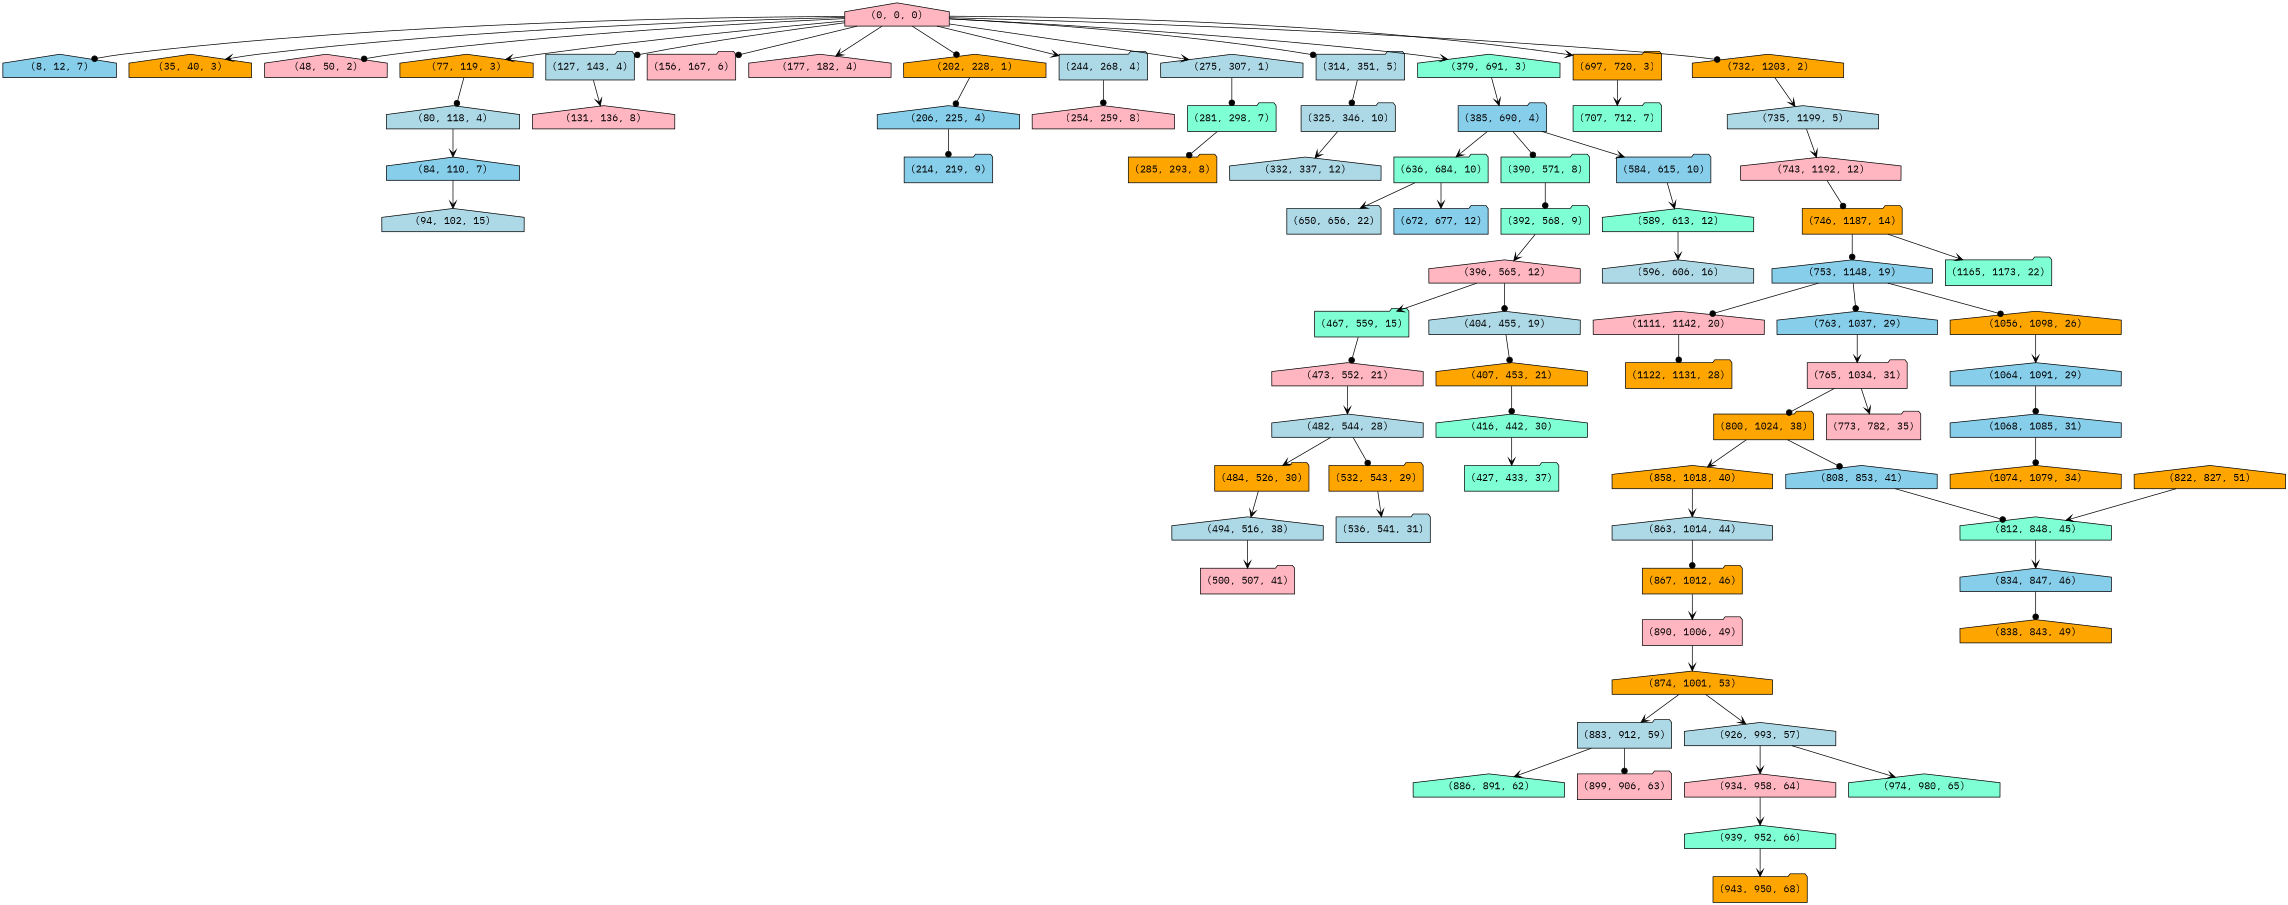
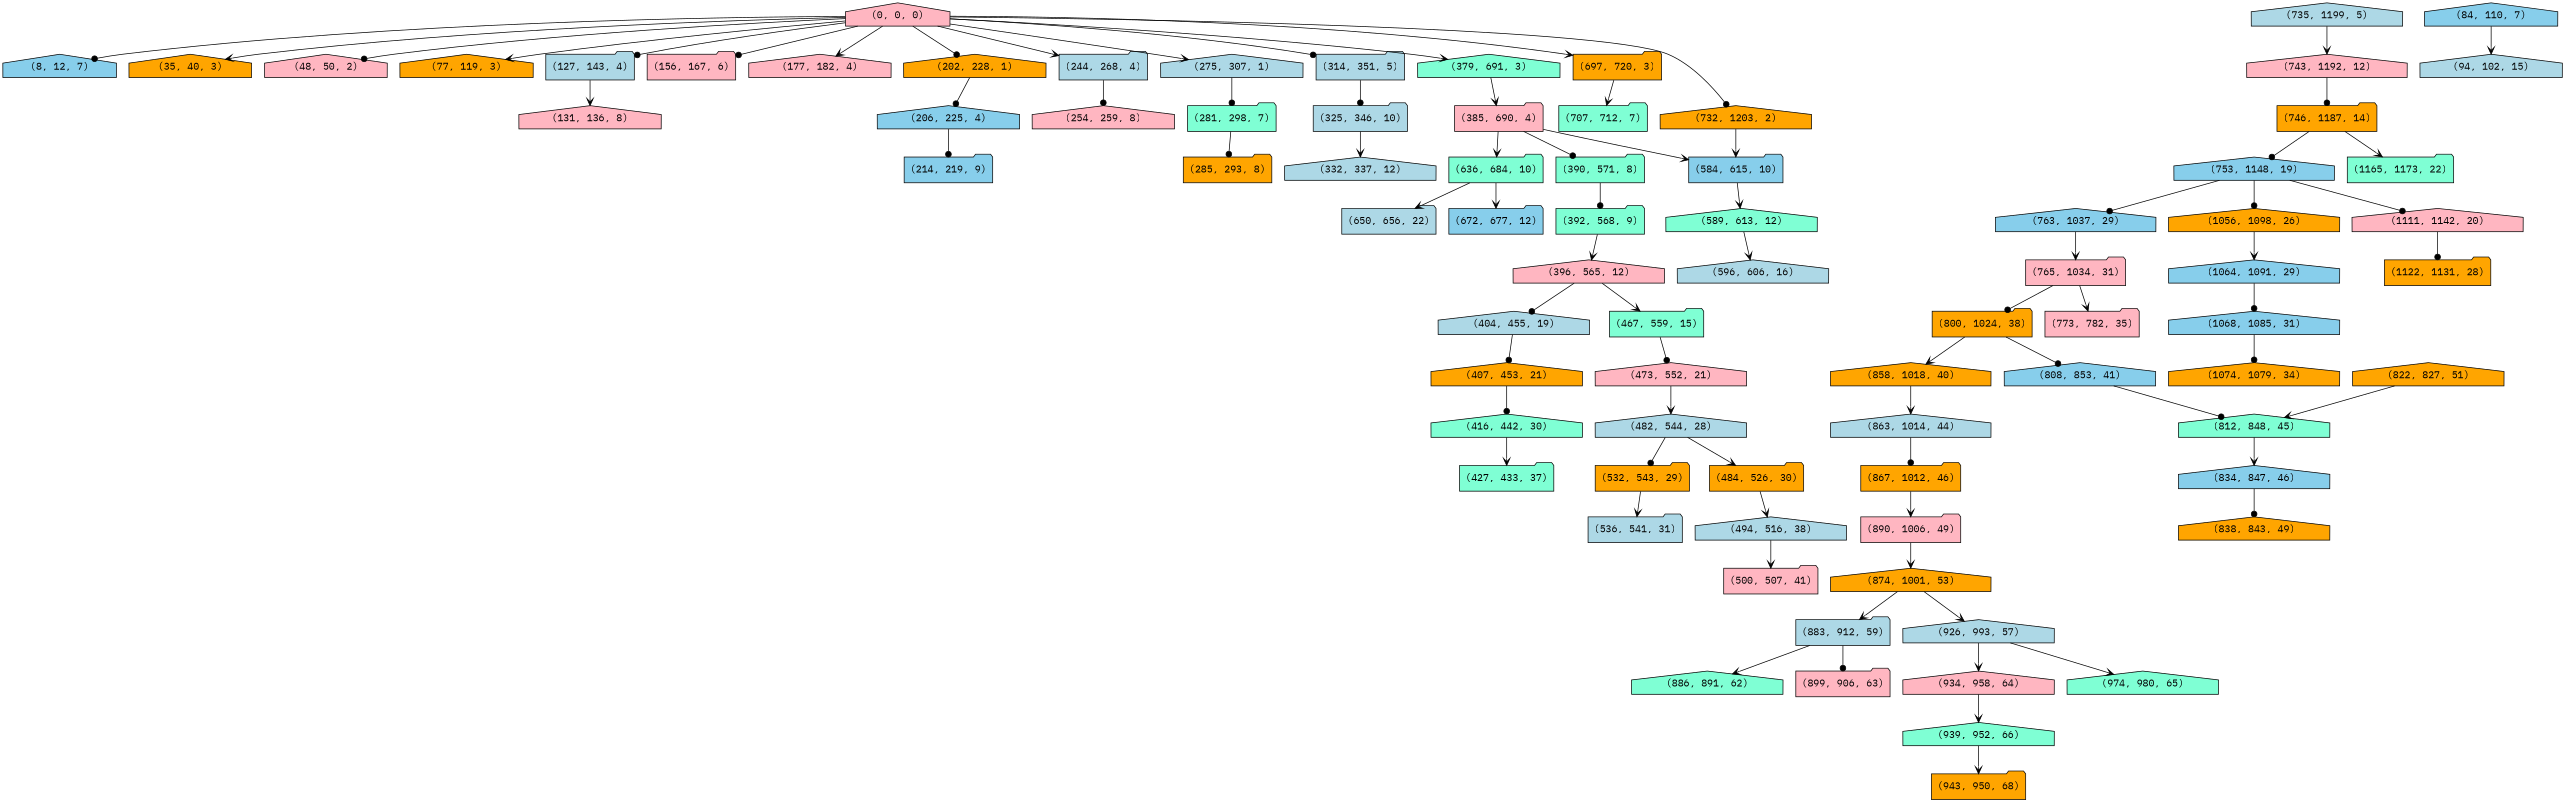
(1783, 89) -> (1736, 139)
(453, 119) -> none
(1502, 119) -> (1499, 119)
